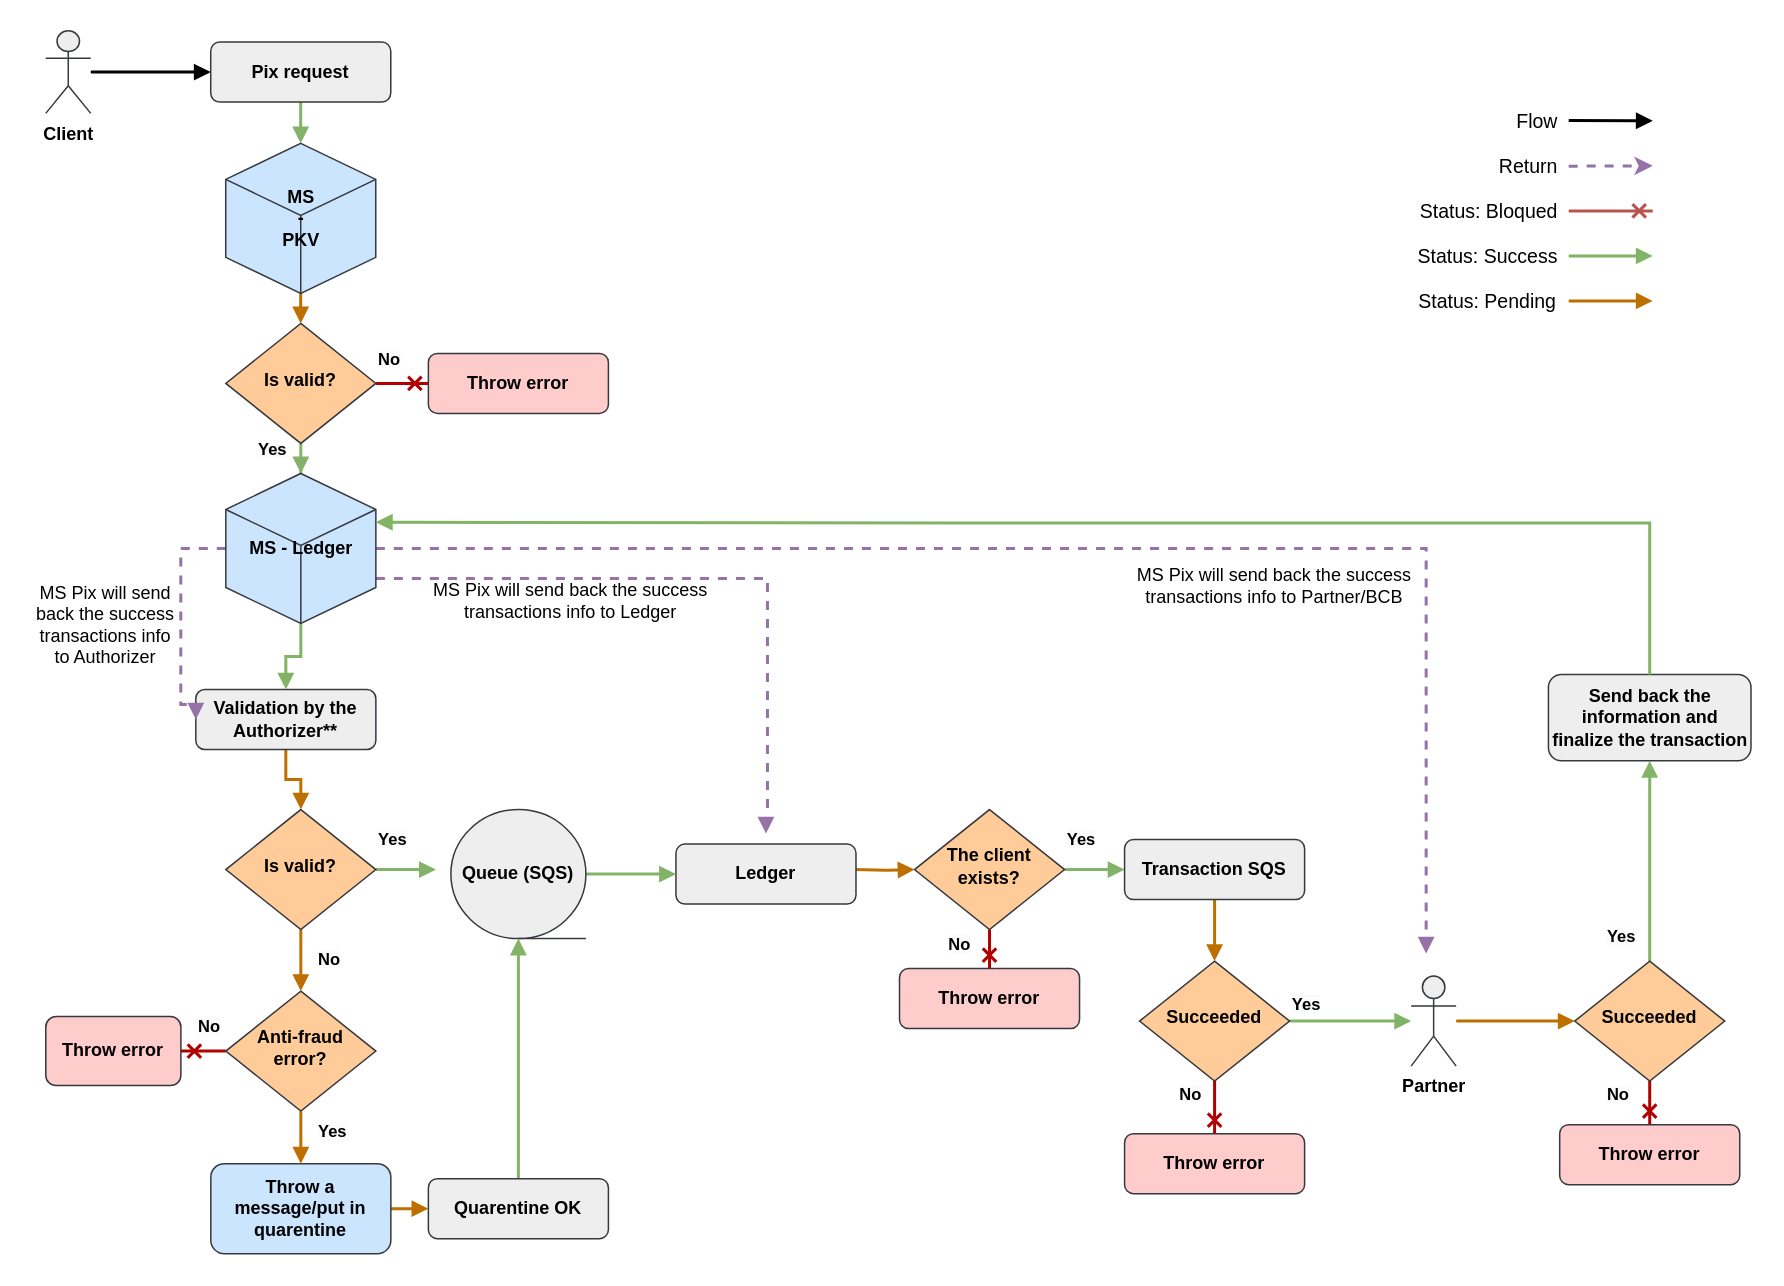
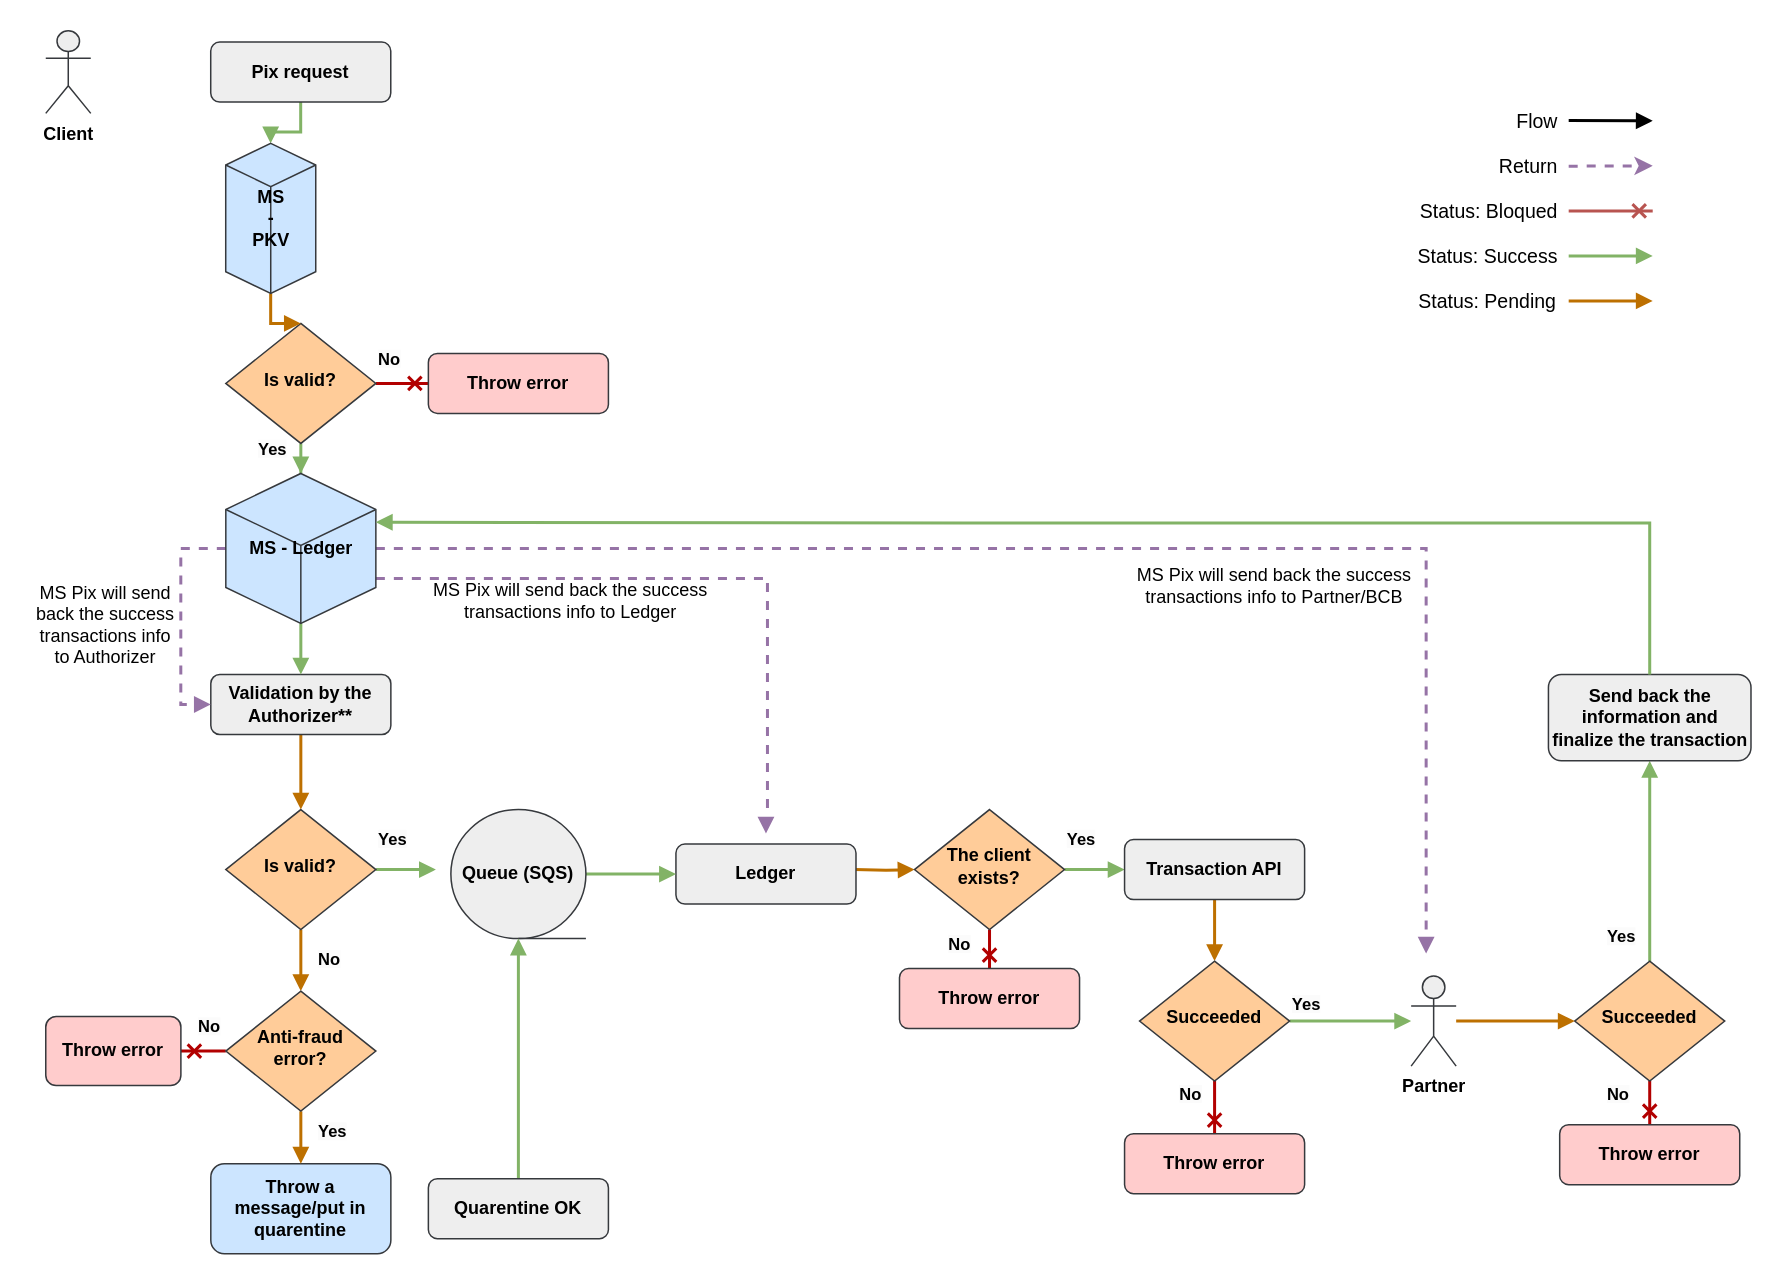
(143, 72) -> none
(301, 218) -> (271, 218)
(286, 719) -> (301, 704)
(1214, 869) -> (1214, 869)
(418, 1208) -> none
